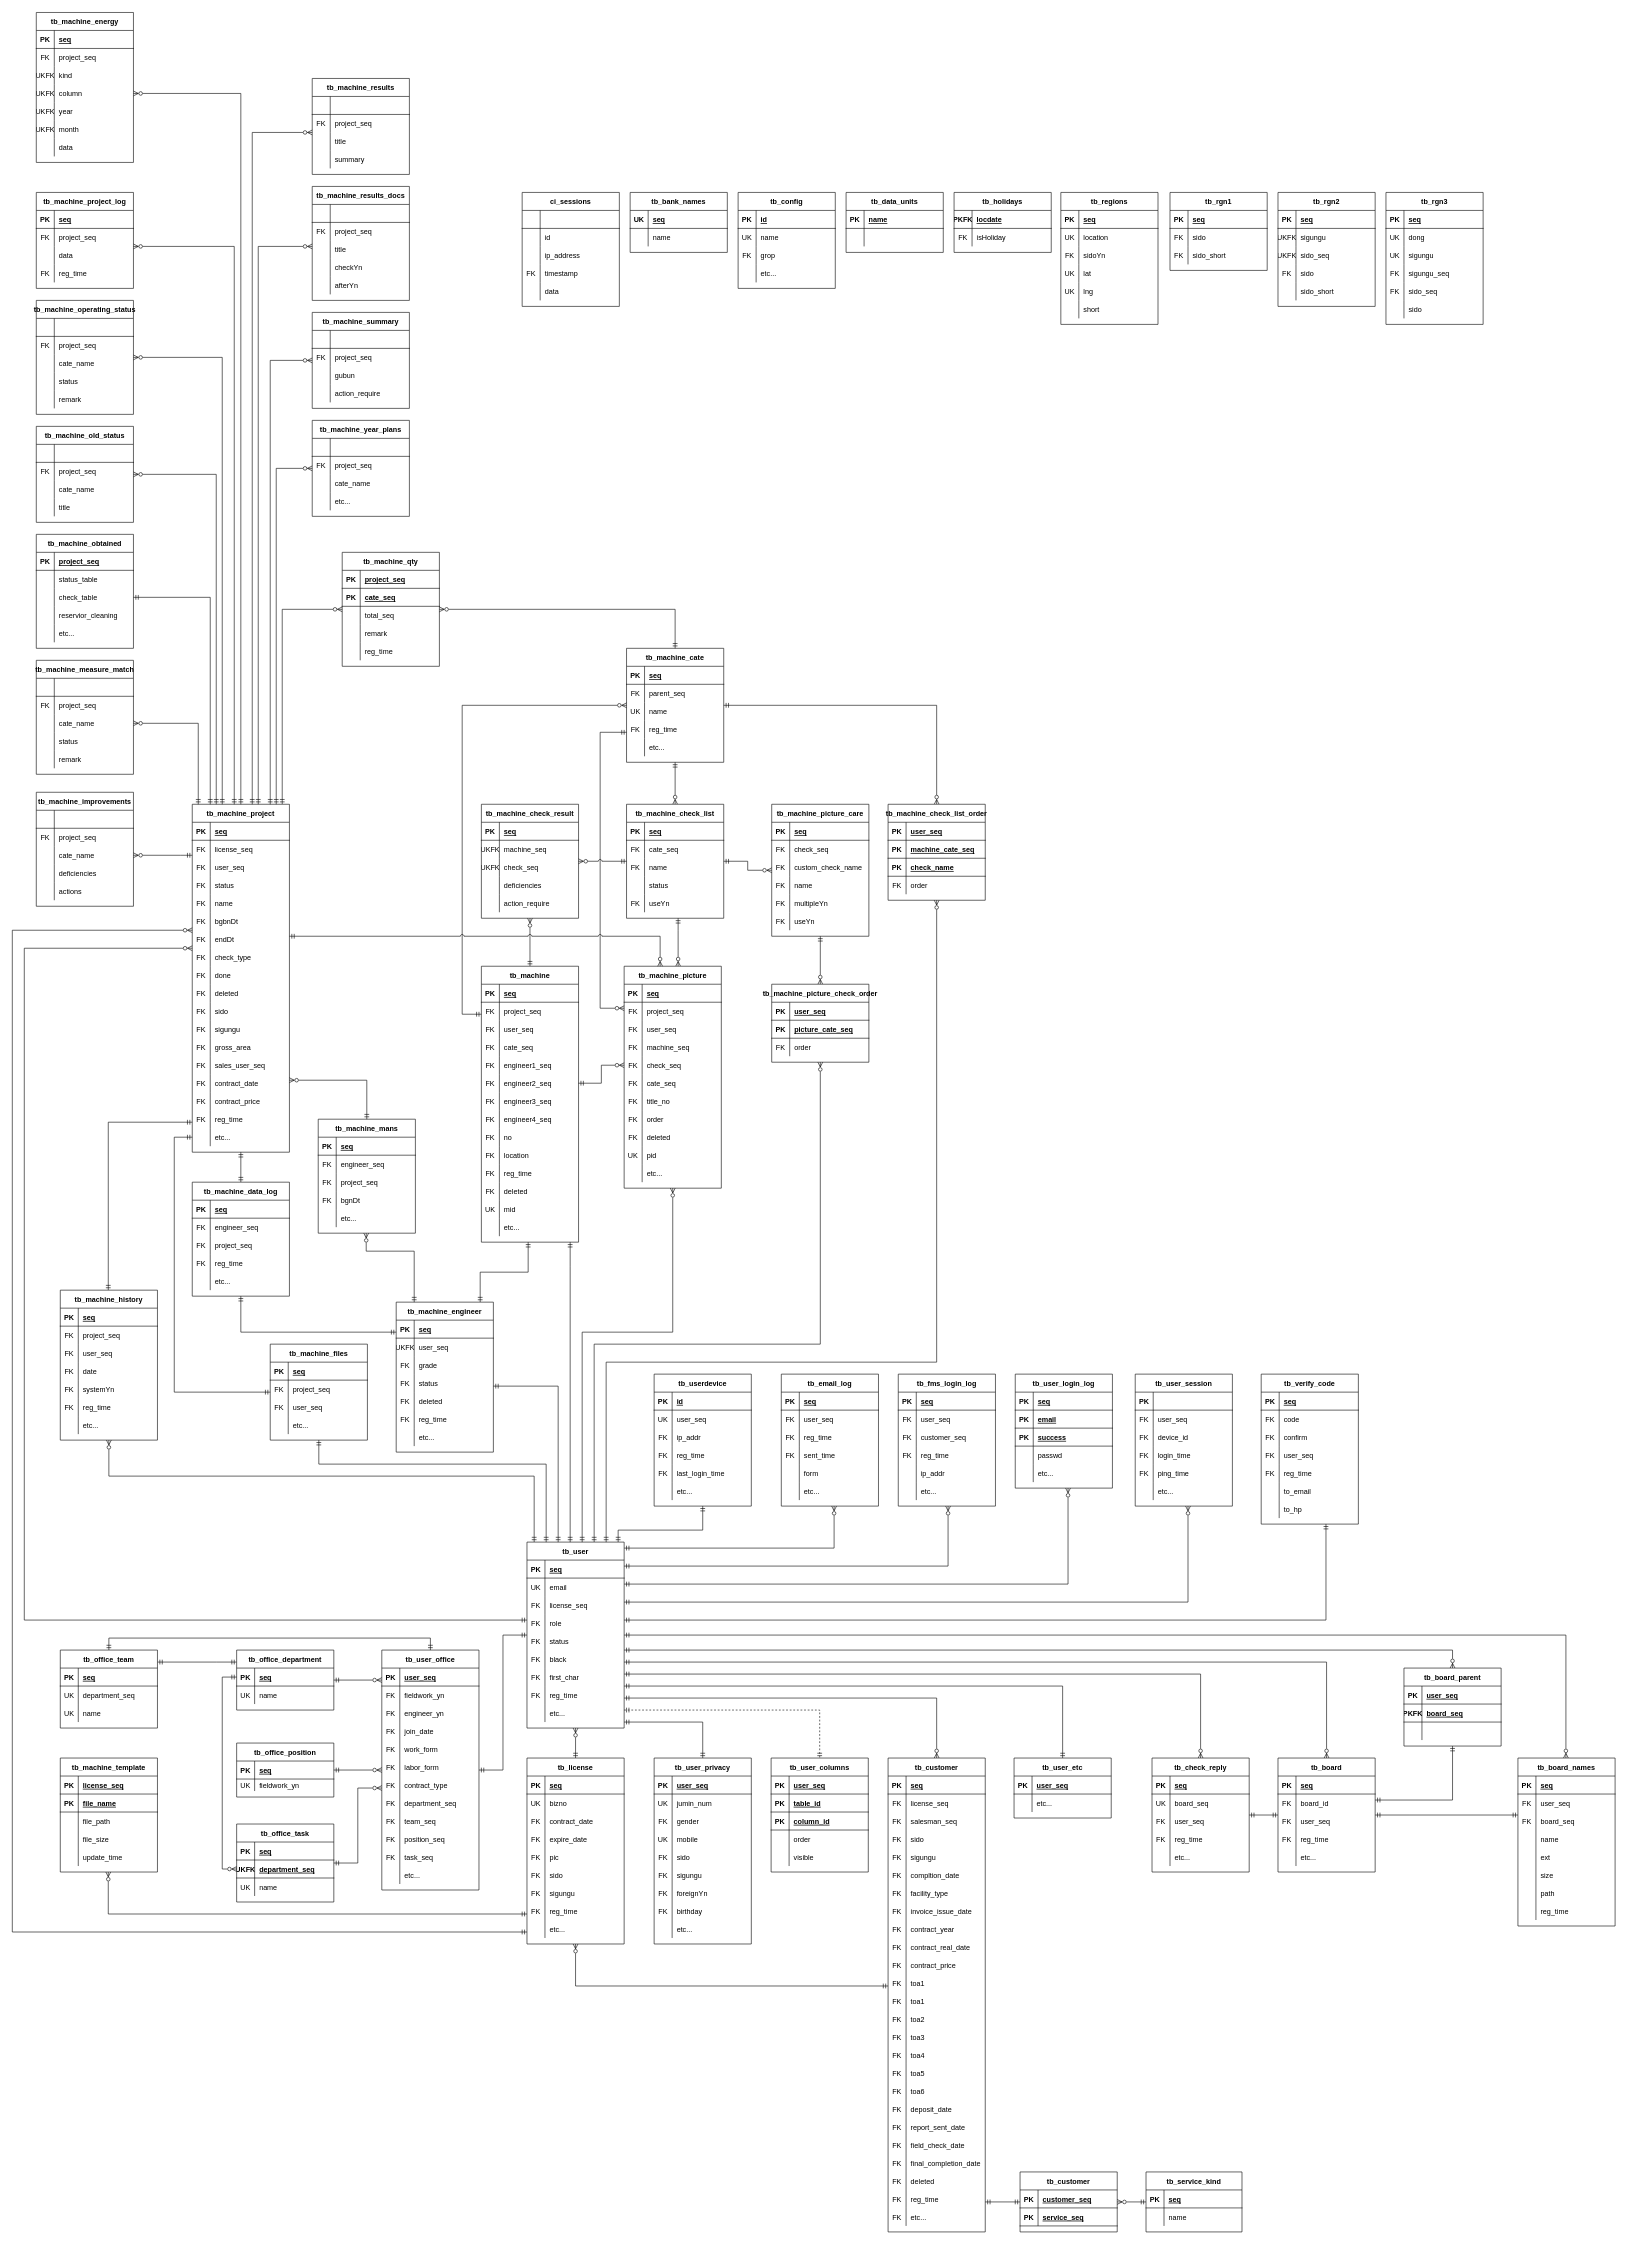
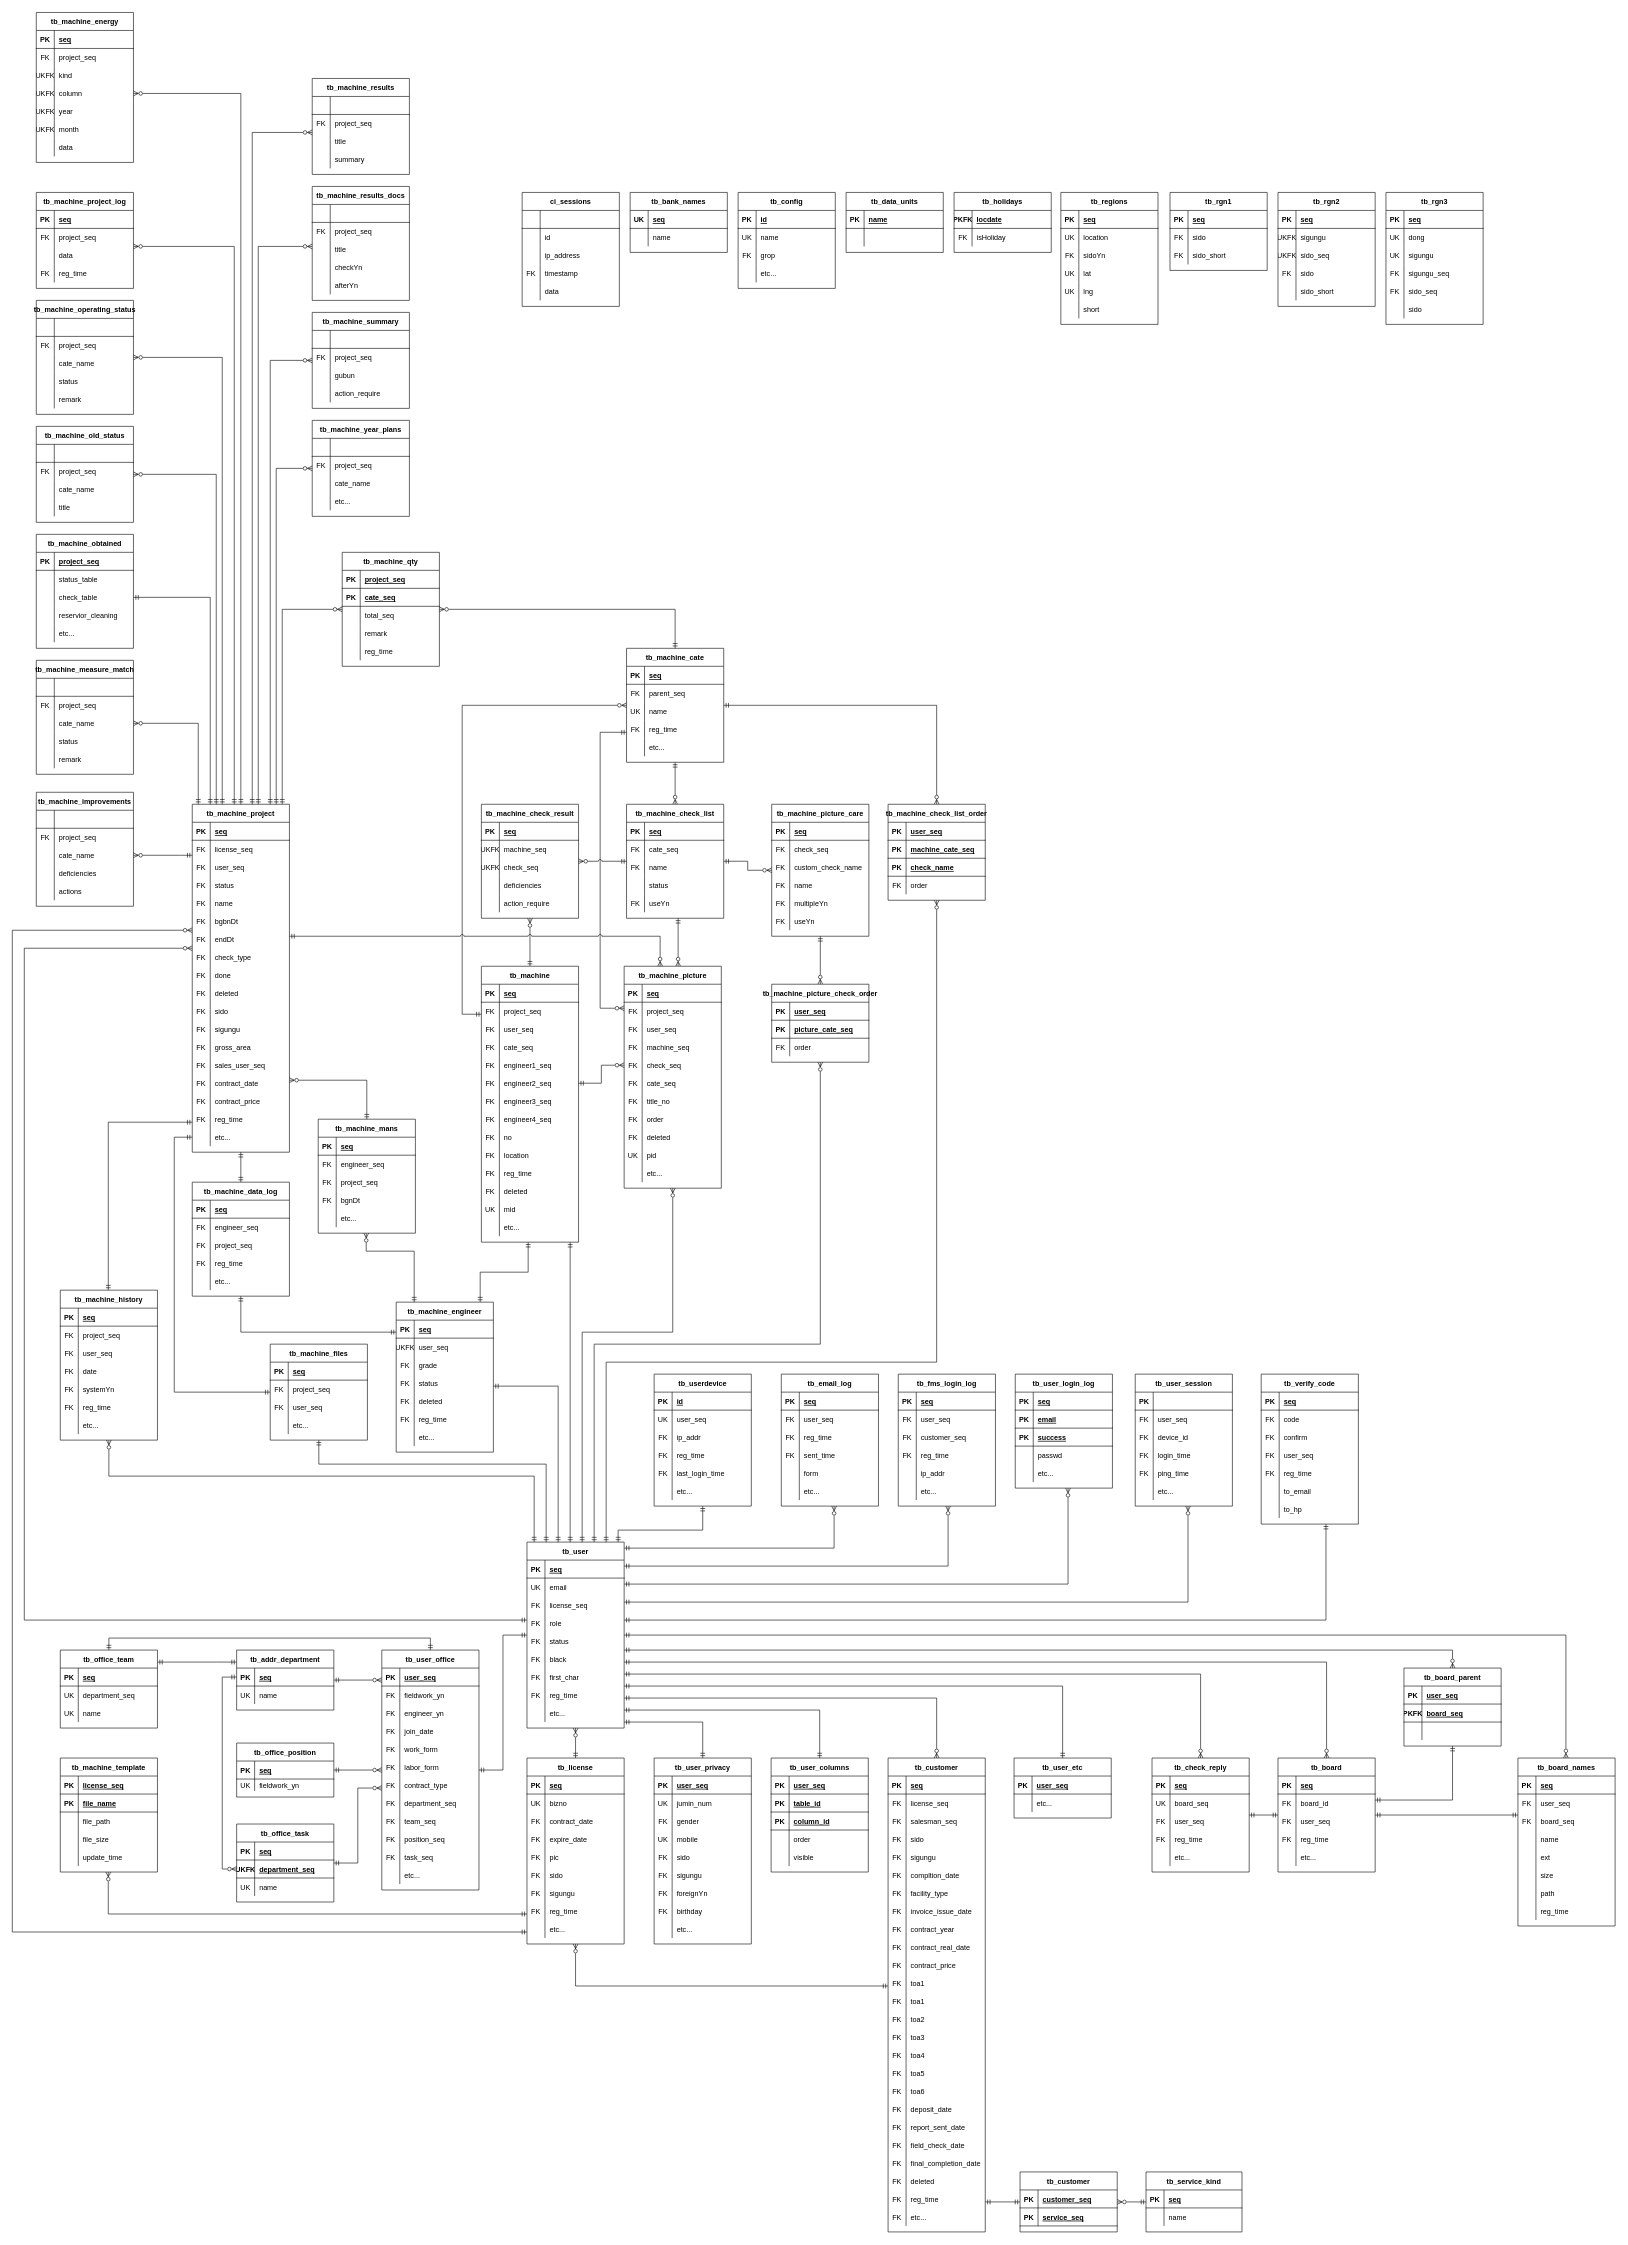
(285, 1660) -> (285, 1660)
(747, 1710) -> (747, 1710)
